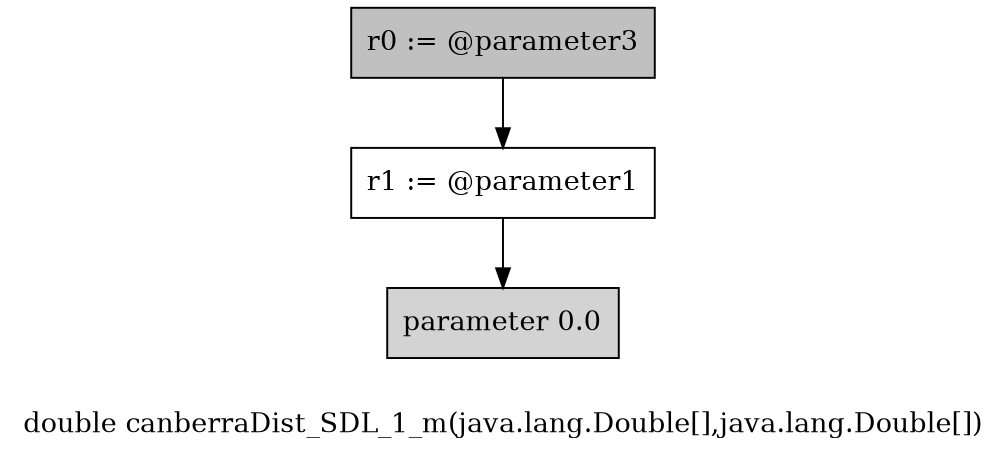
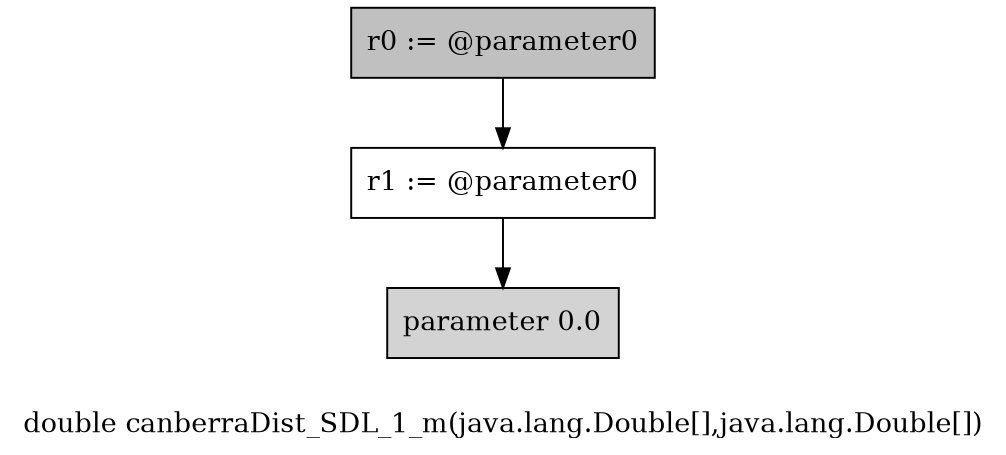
(503, 43) -> (503, 43)
(503, 183) -> (503, 183)
